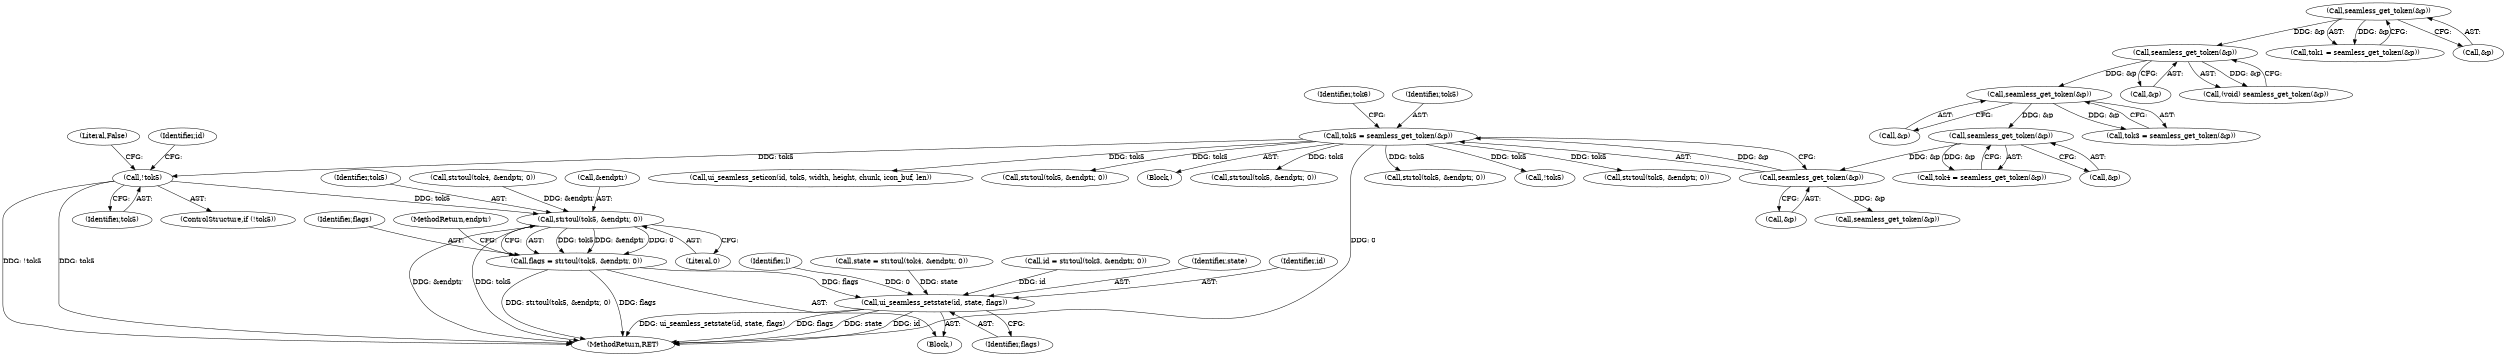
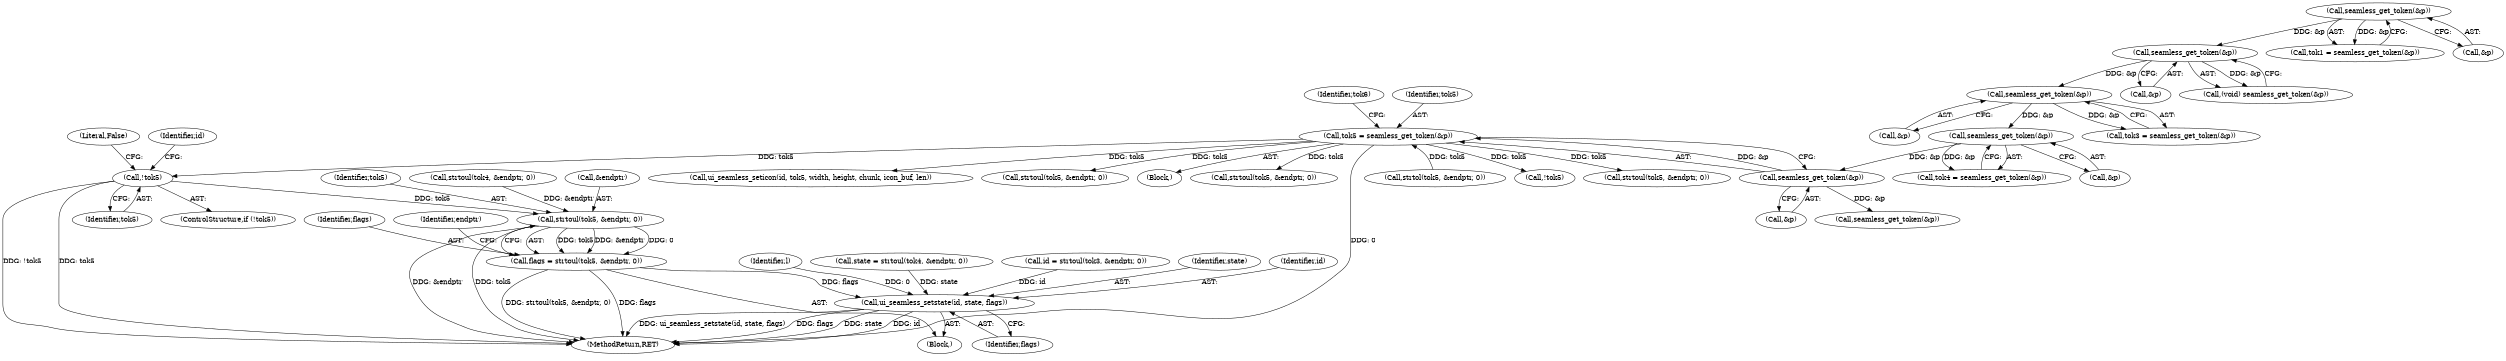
(1387, 158) -> (1427, 157)
(451, 220) -> (451, 220)
(703, 262) -> none
